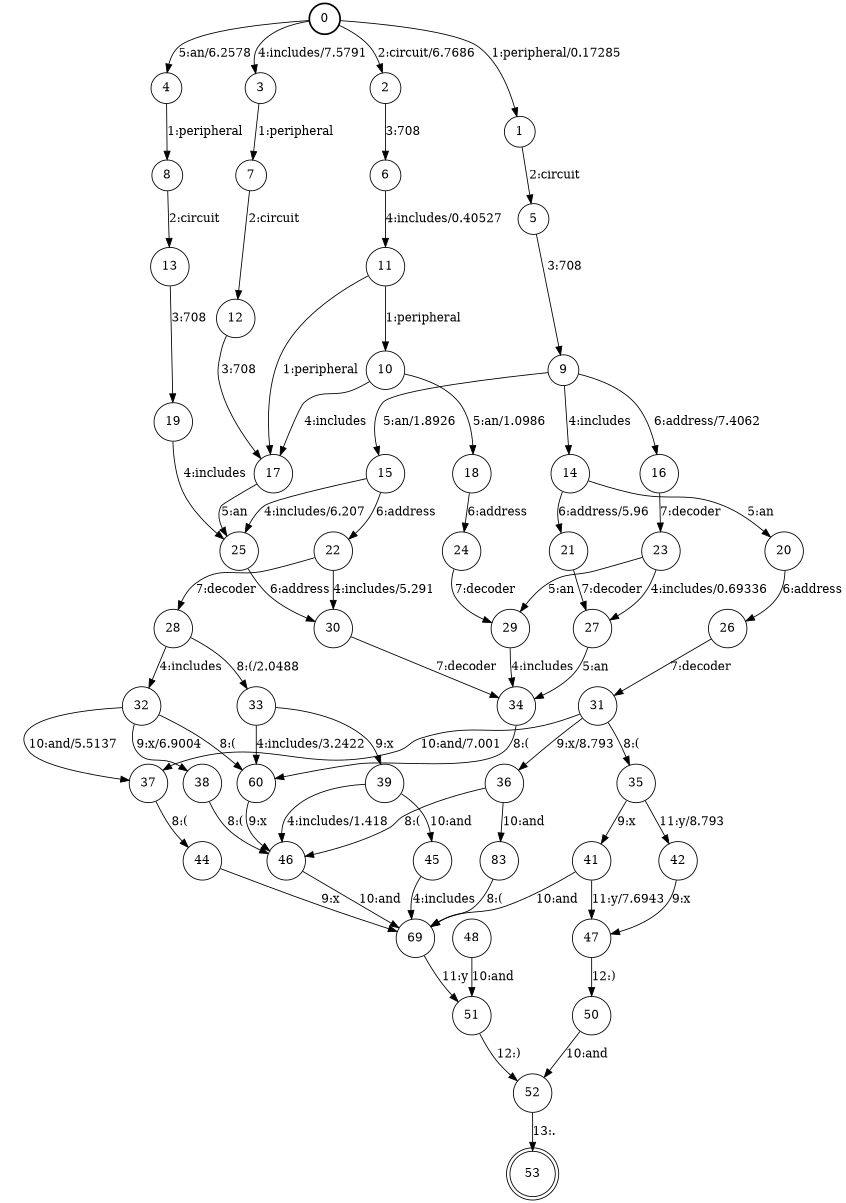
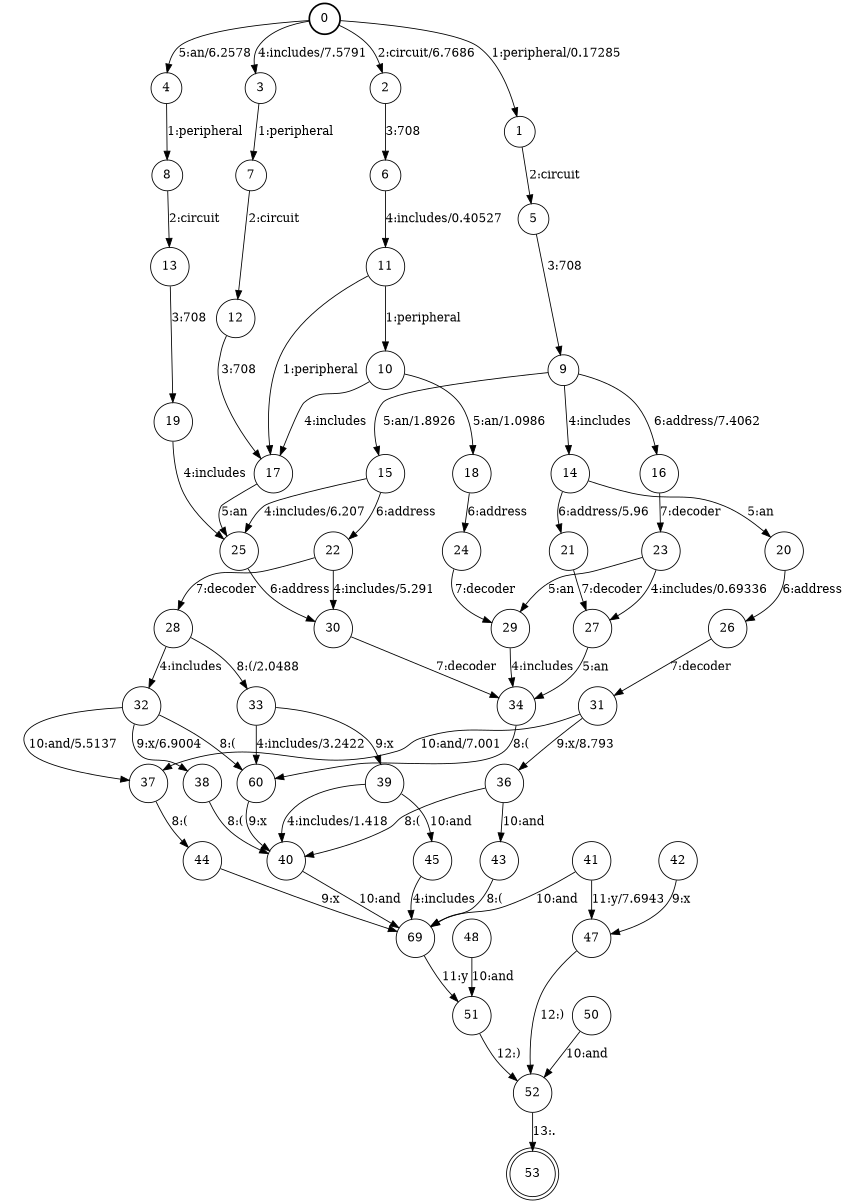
(636, 783) -> none
(286, 861) -> (286, 861)
(499, 861) -> (499, 861)
(592, 973) -> (538, 1002)
